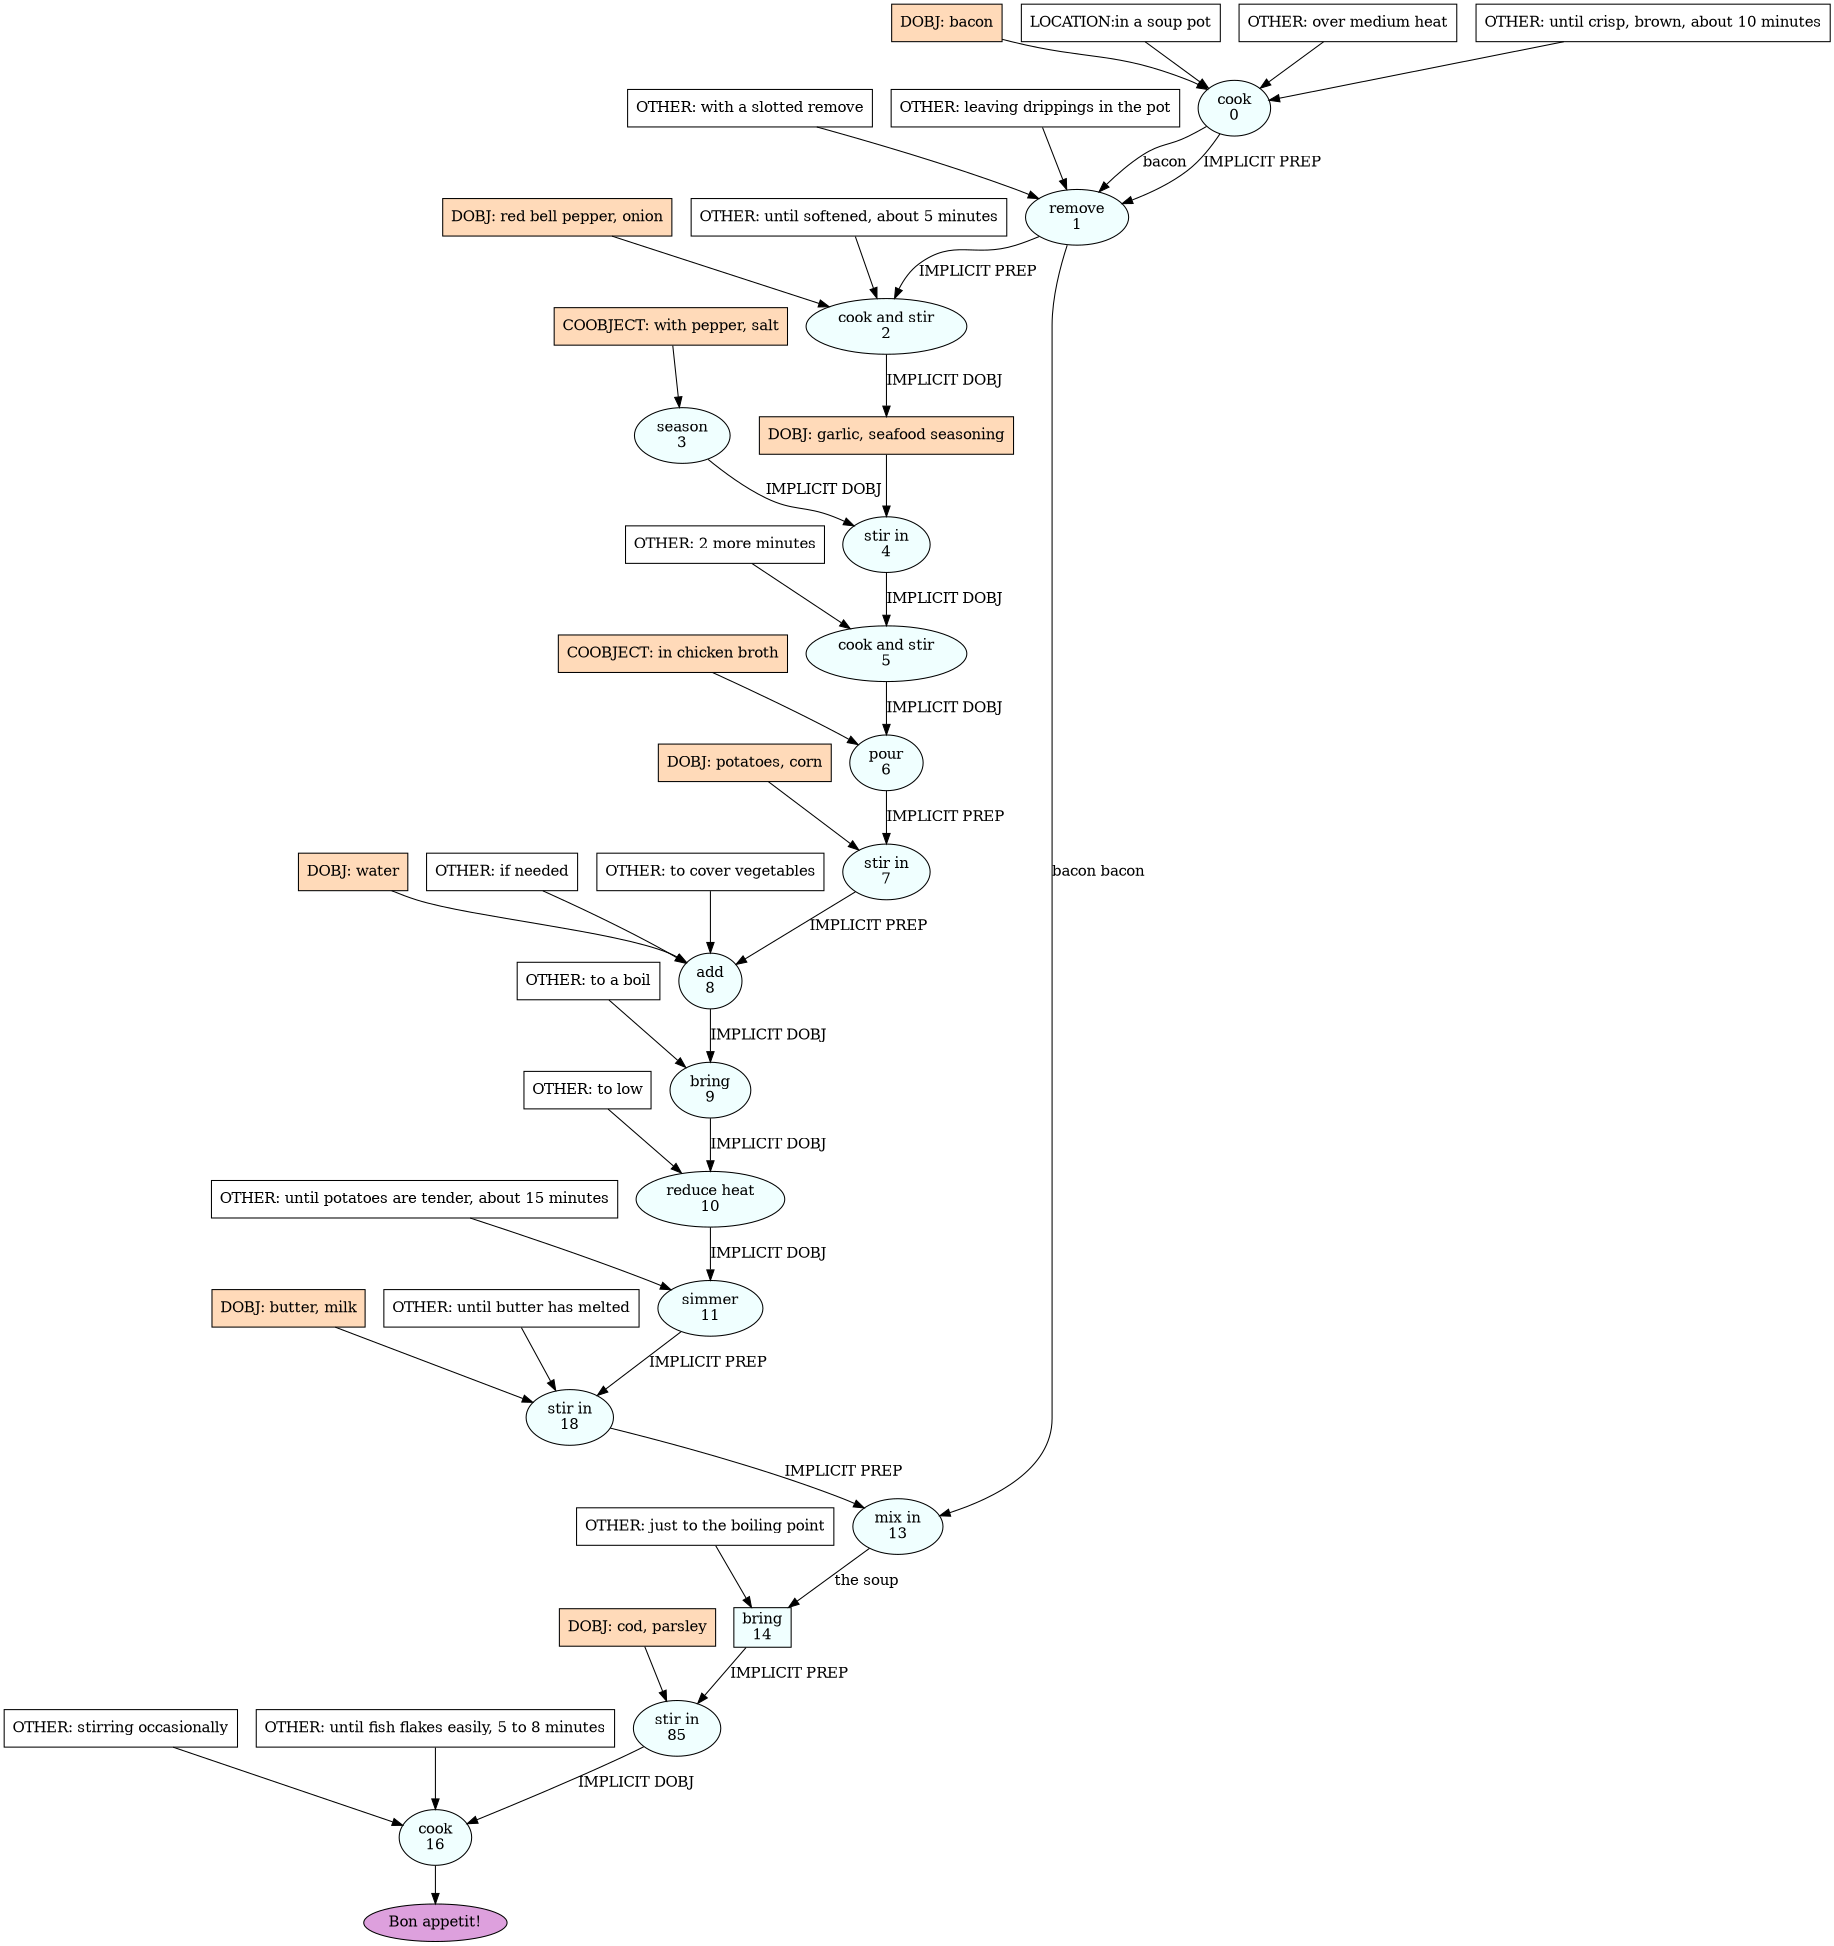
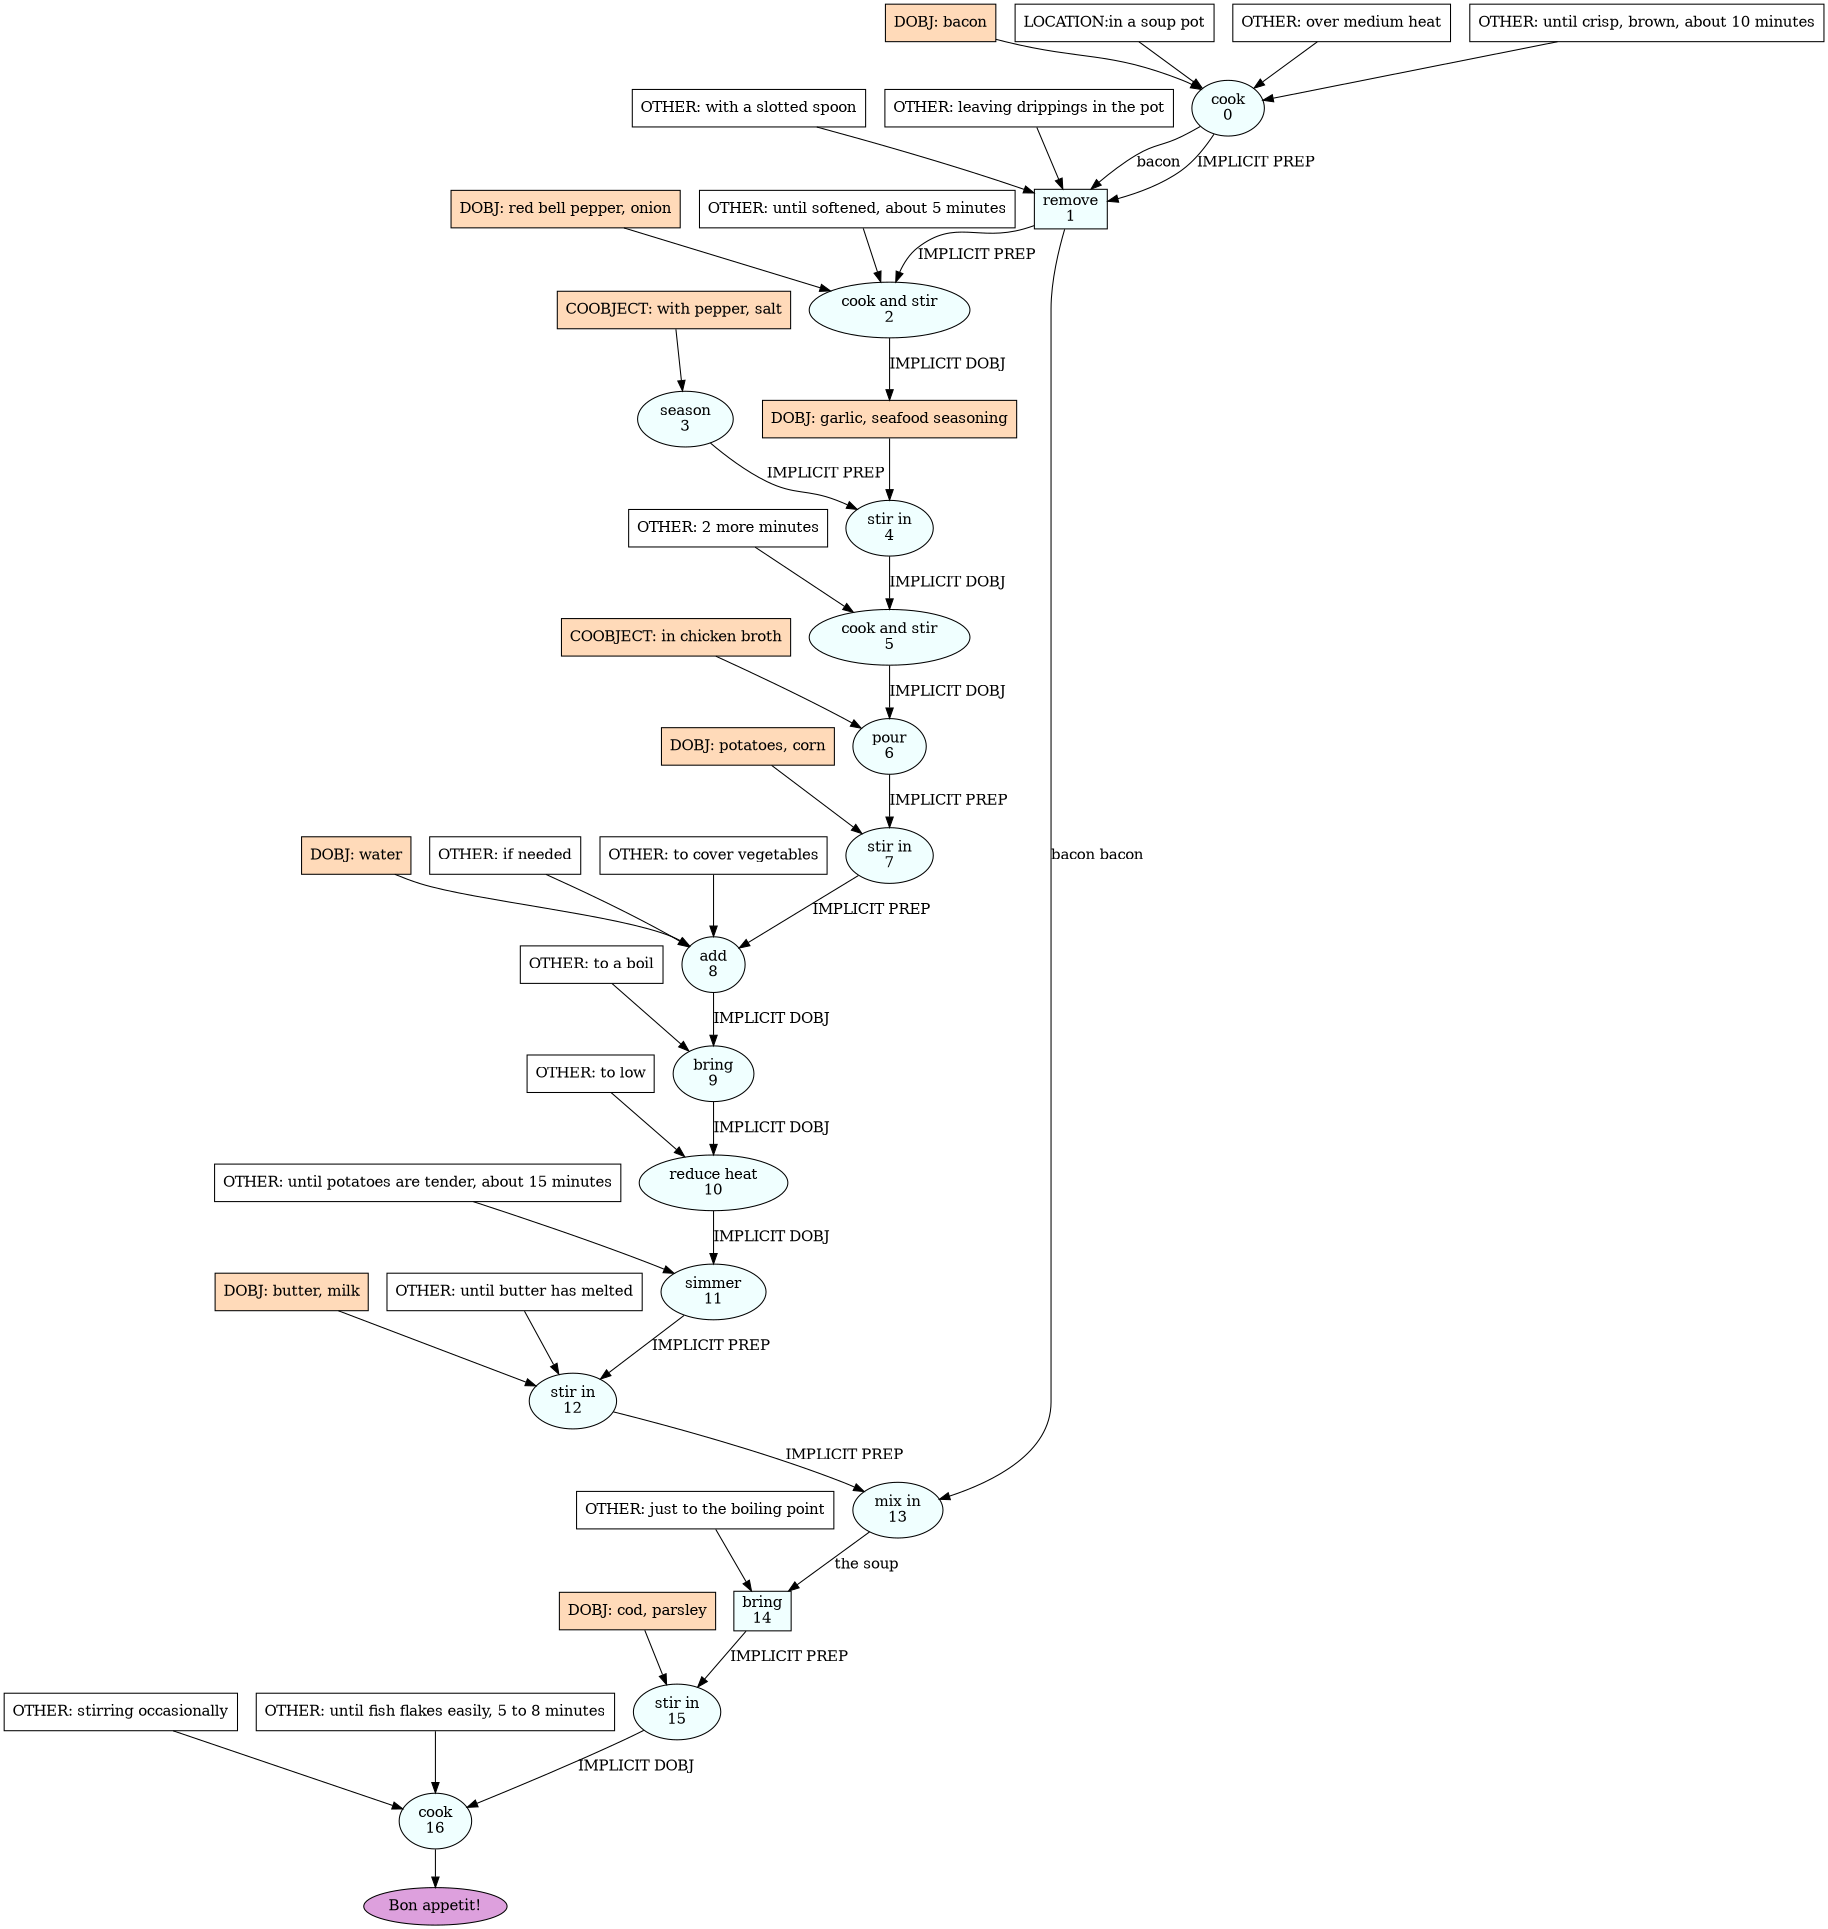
(750, 108) -> (749, 108)
(1077, 217) -> (1071, 209)
(824, 490) -> (826, 474)
(570, 1417) -> (573, 1401)
(677, 1728) -> (677, 1712)
